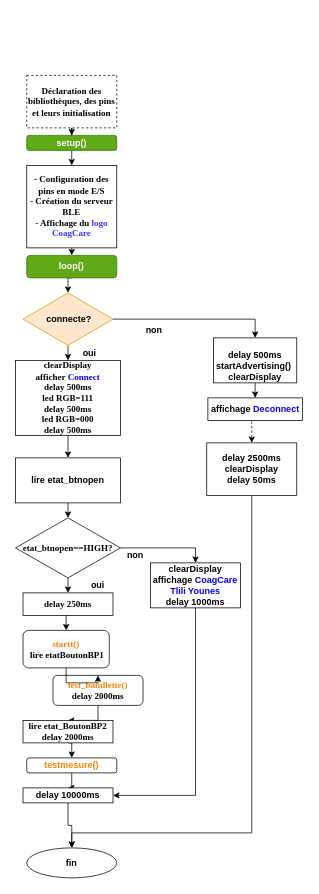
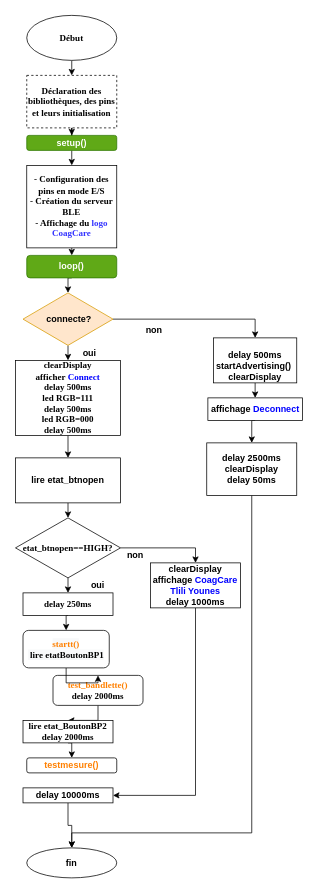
none -> (72, 38)
none -> (72, 65)
(252, 428) -> (252, 428)
(72, 781) -> none
